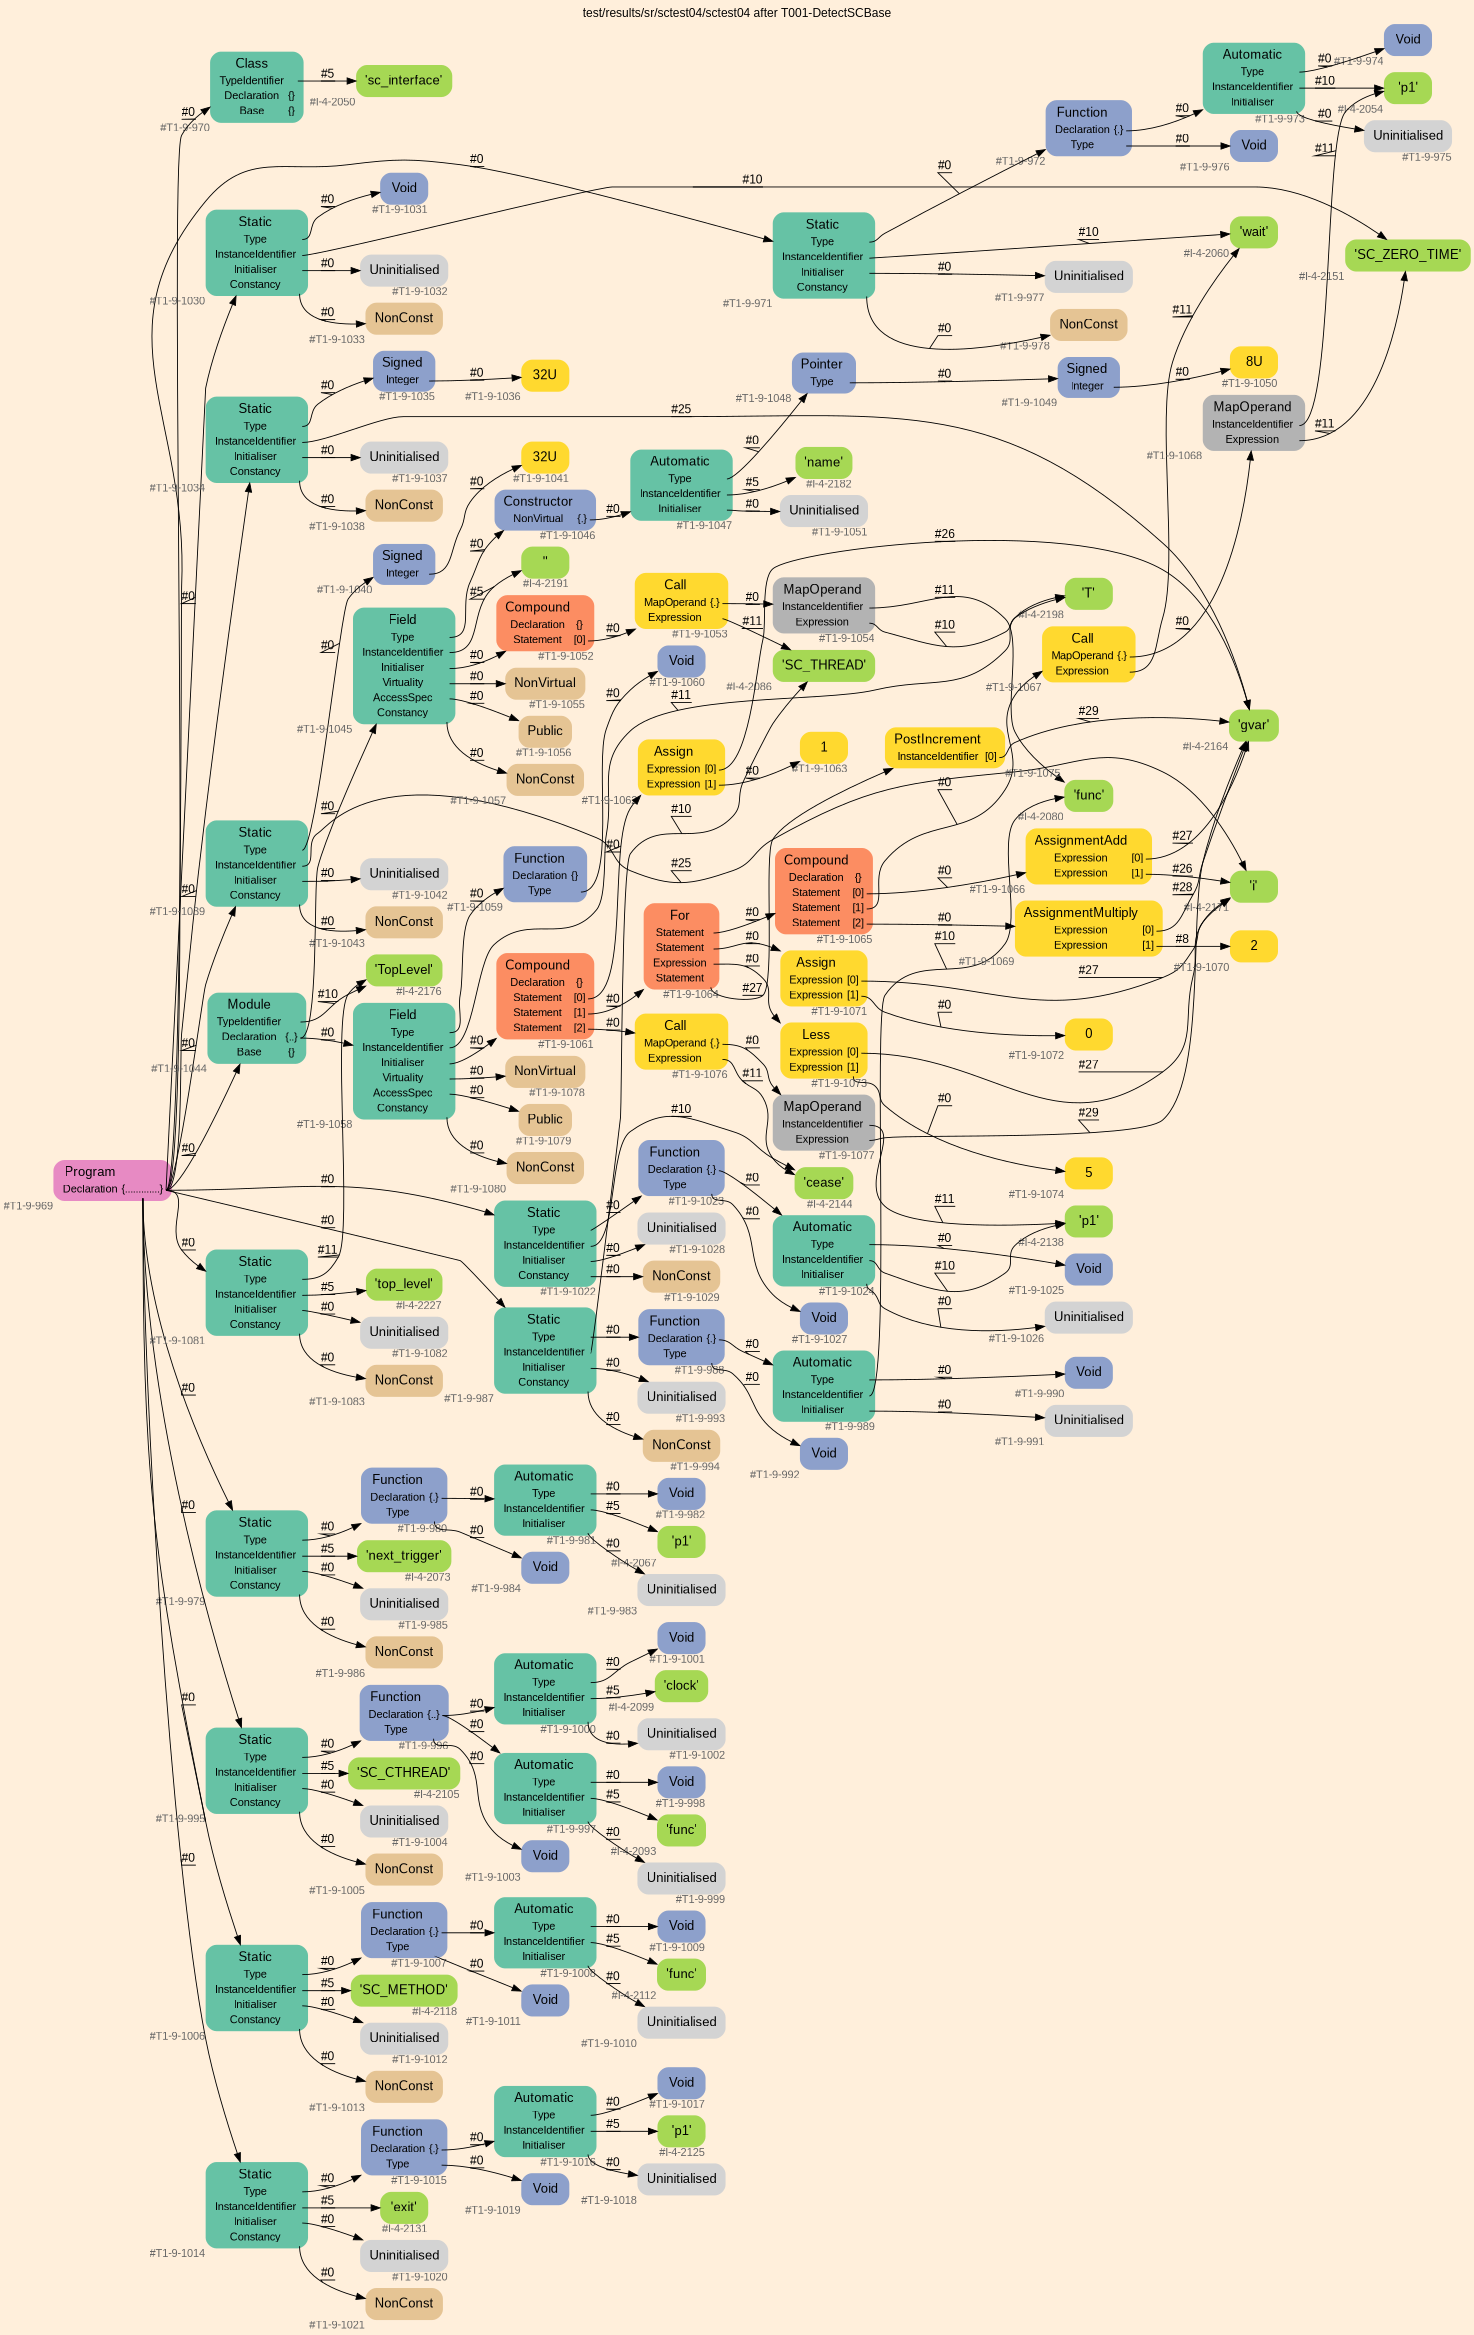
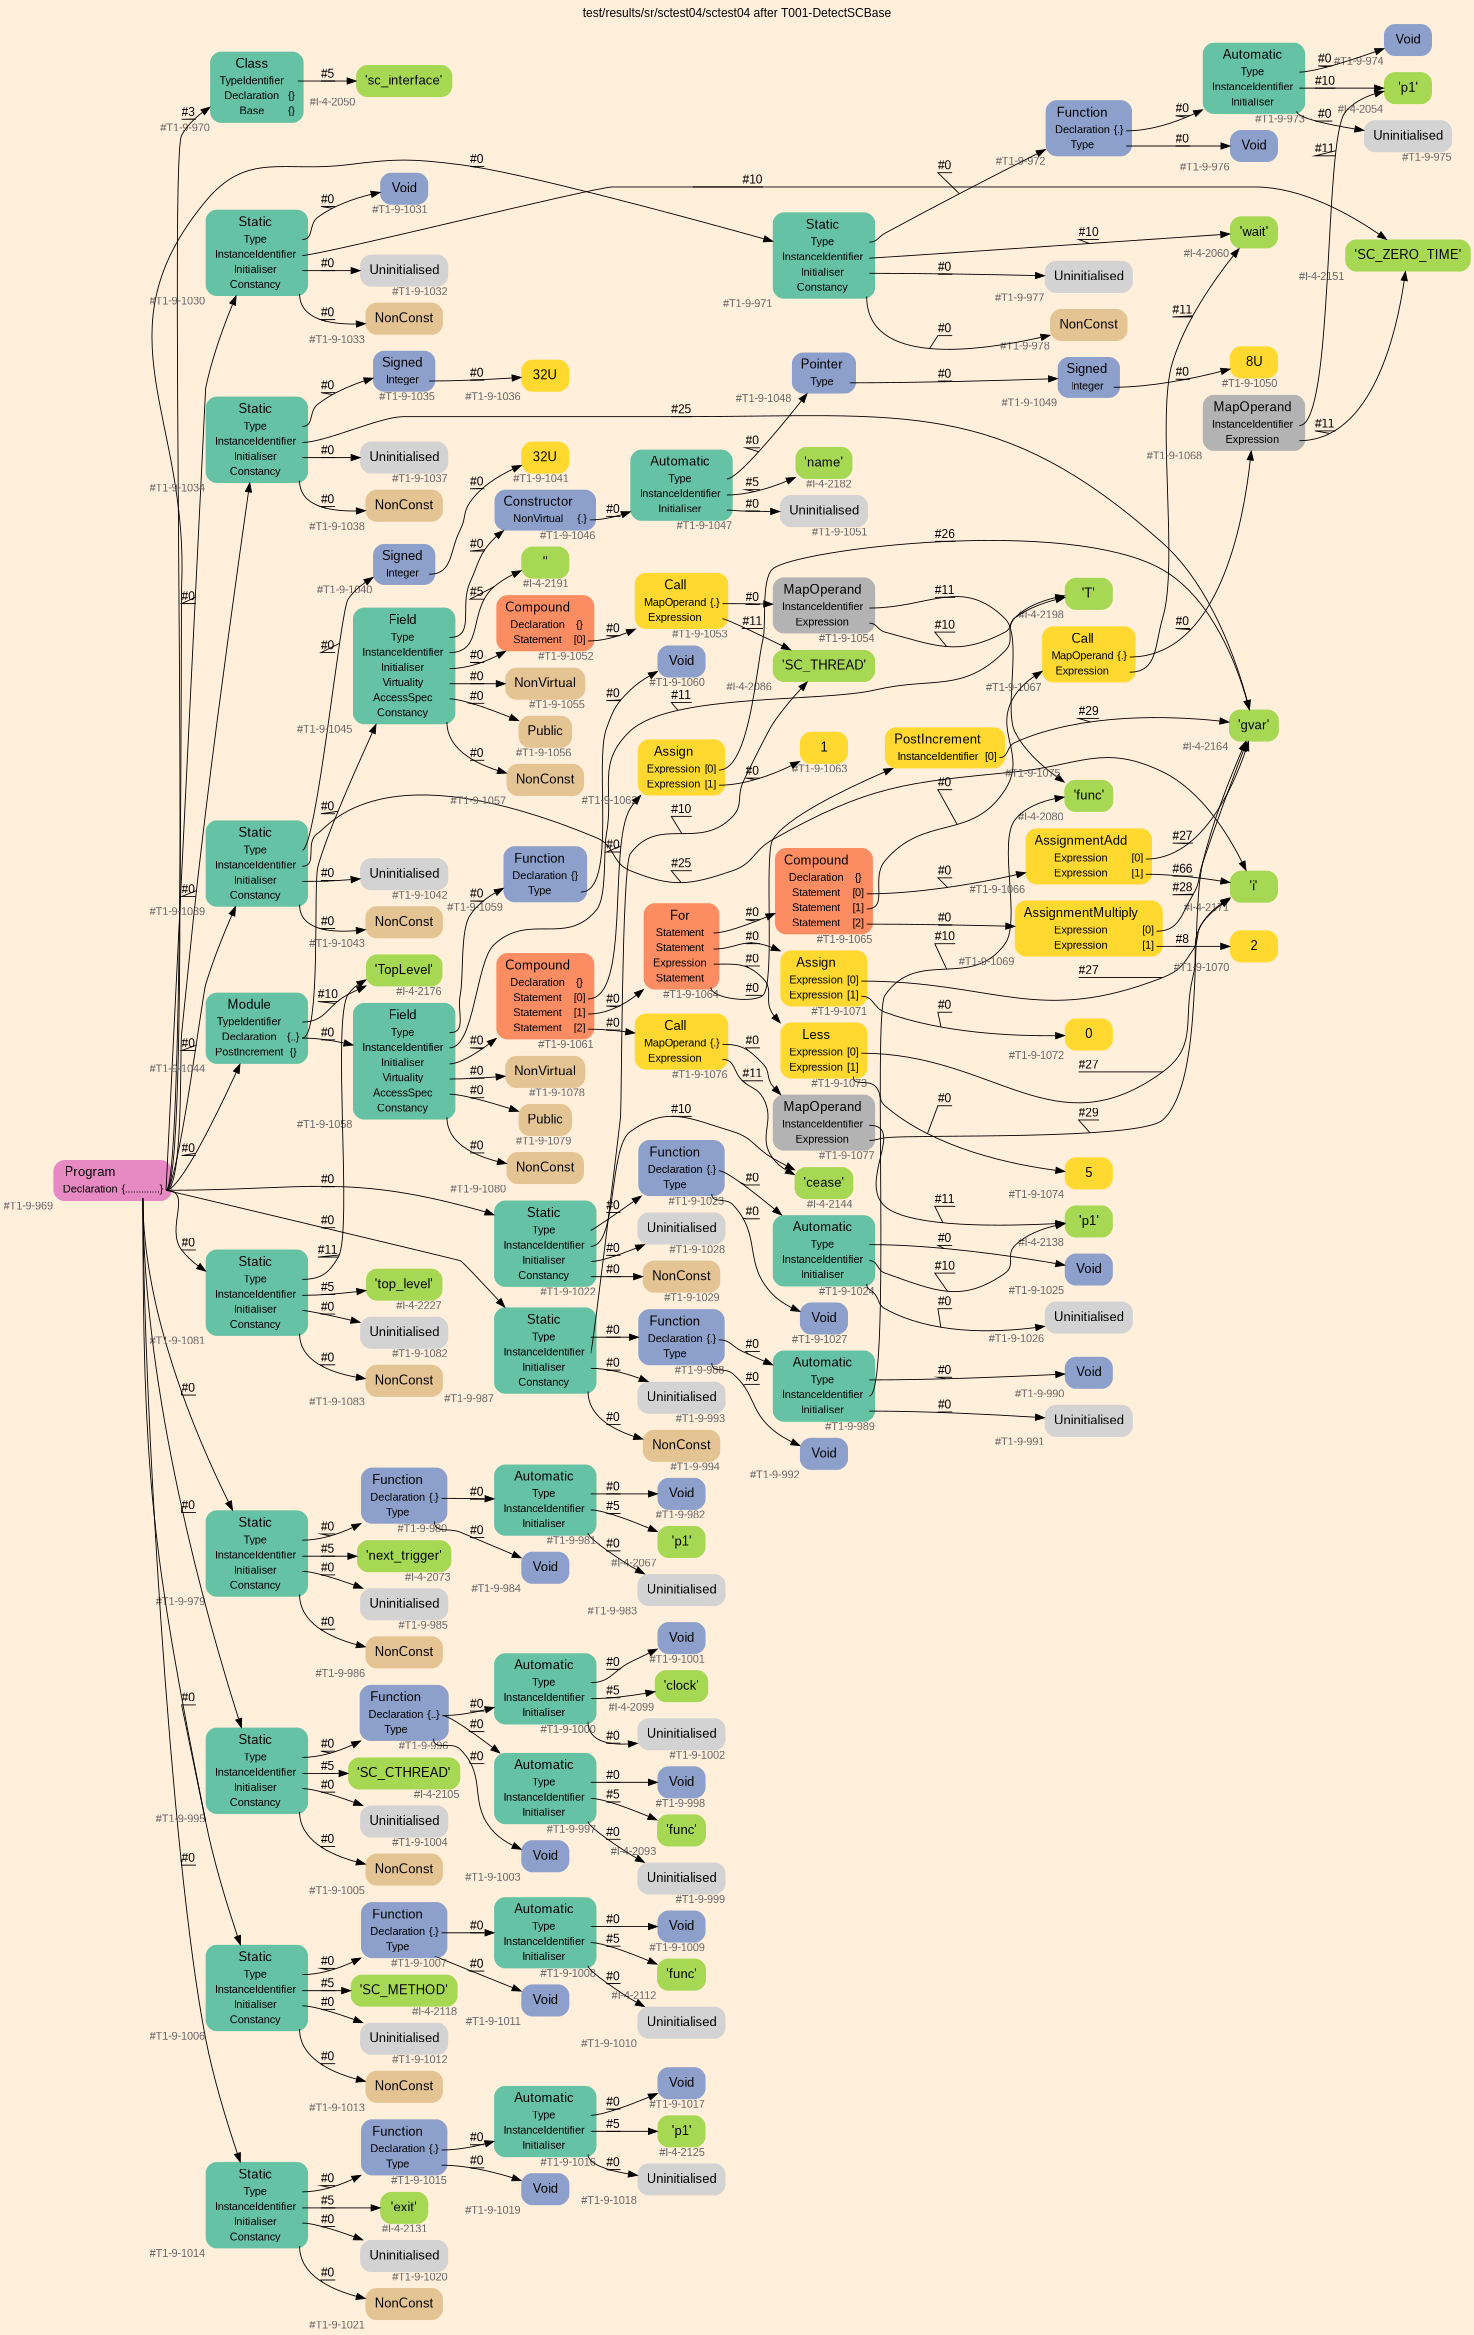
(189, 113) -> (189, 113)
(1183, 869) -> (1183, 869)
(753, 989) -> (753, 989)
(249, 1052) -> (249, 1052)
